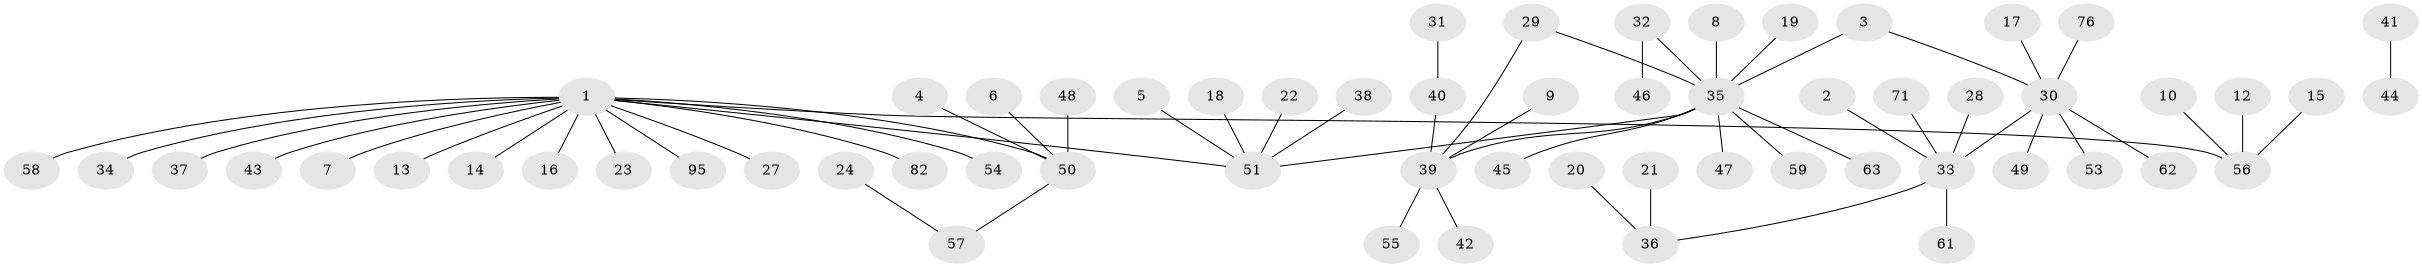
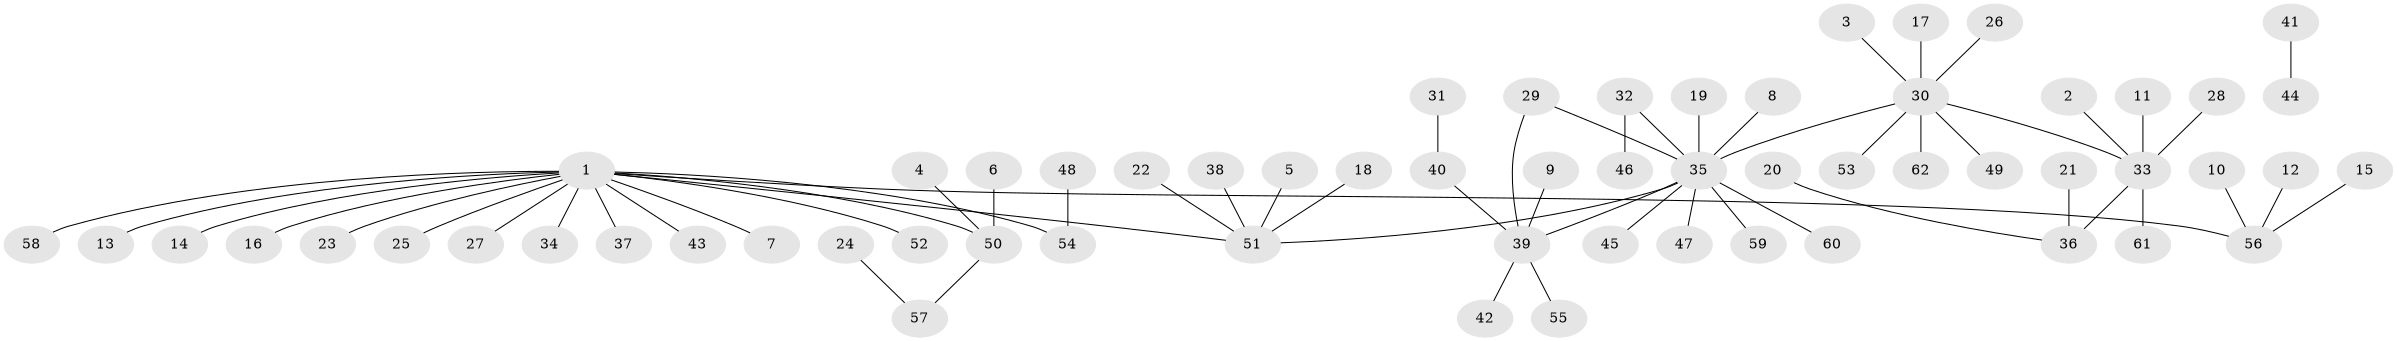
(2086, 23) -> (1995, 23)
(1790, 60) -> (1807, 128)
(1901, 97) -> (2143, 97)
(1068, 134) -> (1068, 208)
(698, 171) -> (402, 245)
(920, 171) -> (920, 245)
(1873, 171) -> (1833, 245)
